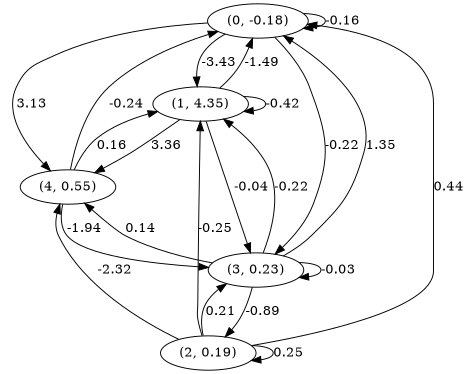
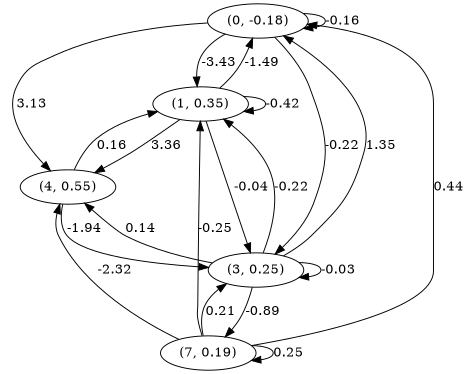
(117, 80) -> none
(201, 104) -> (201, 104)
(256, 270) -> (256, 270)
(208, 353) -> (208, 353)
